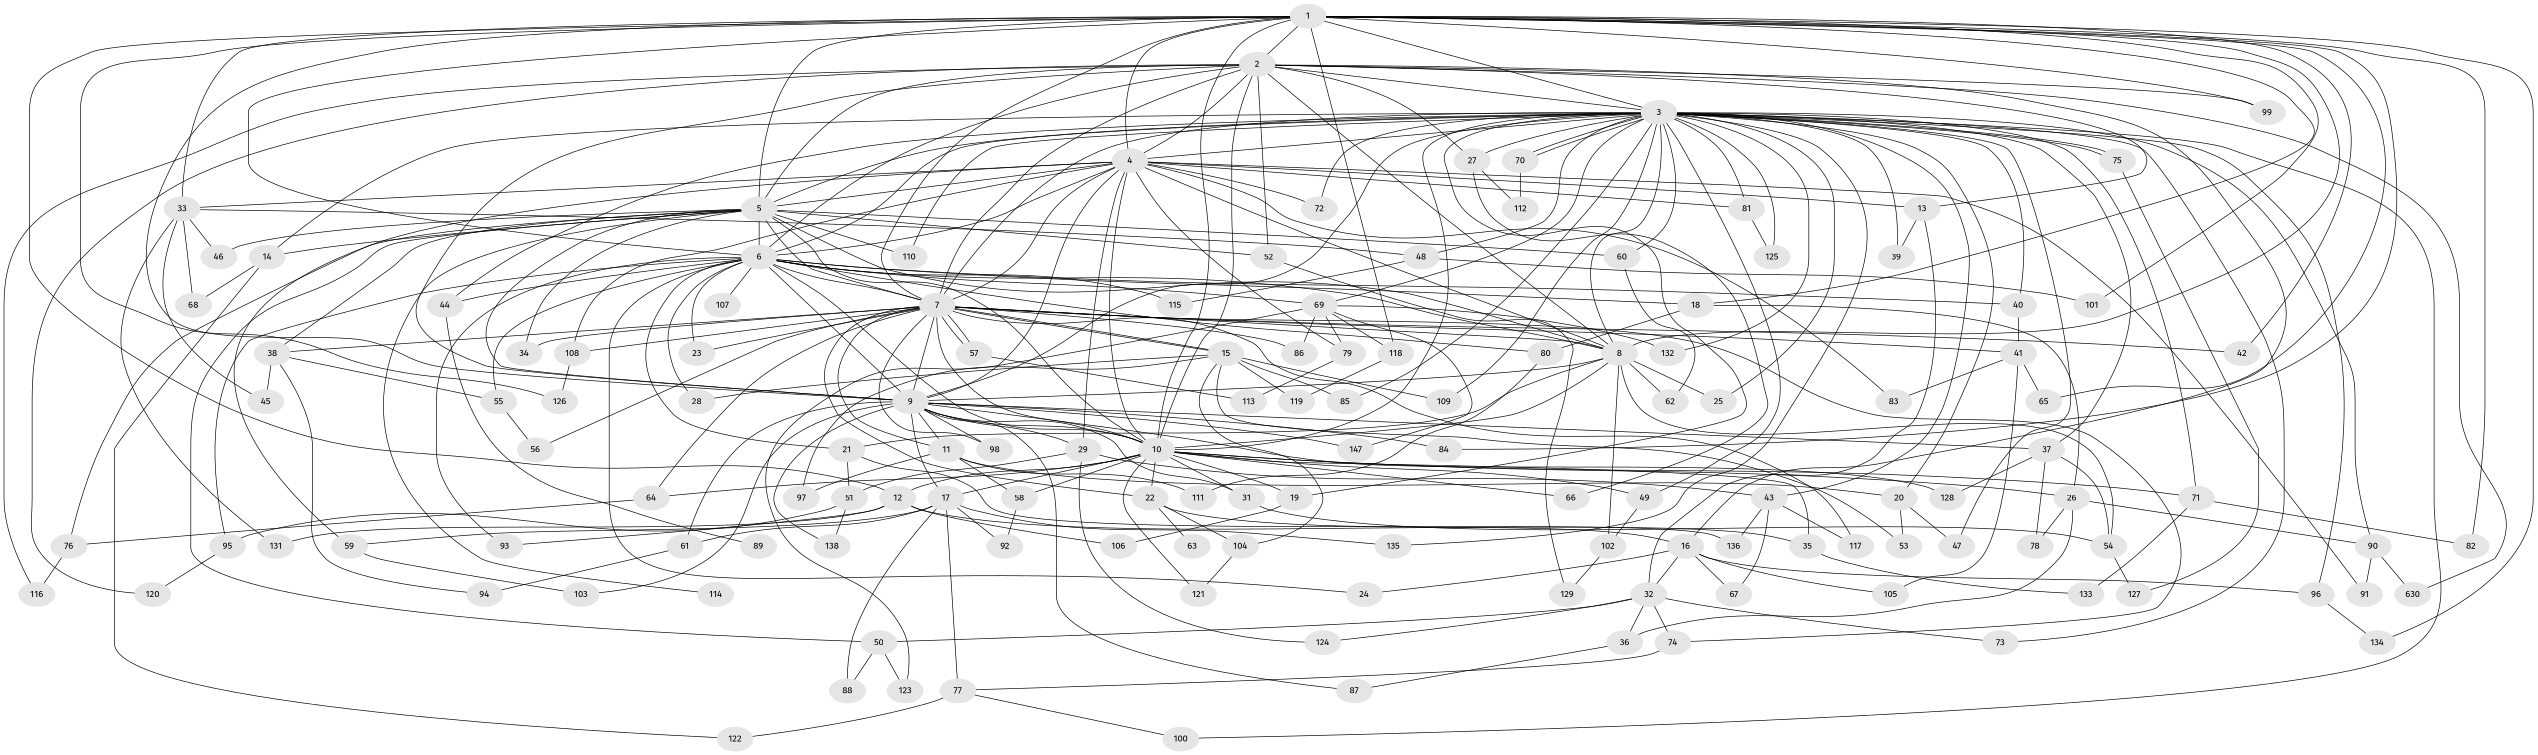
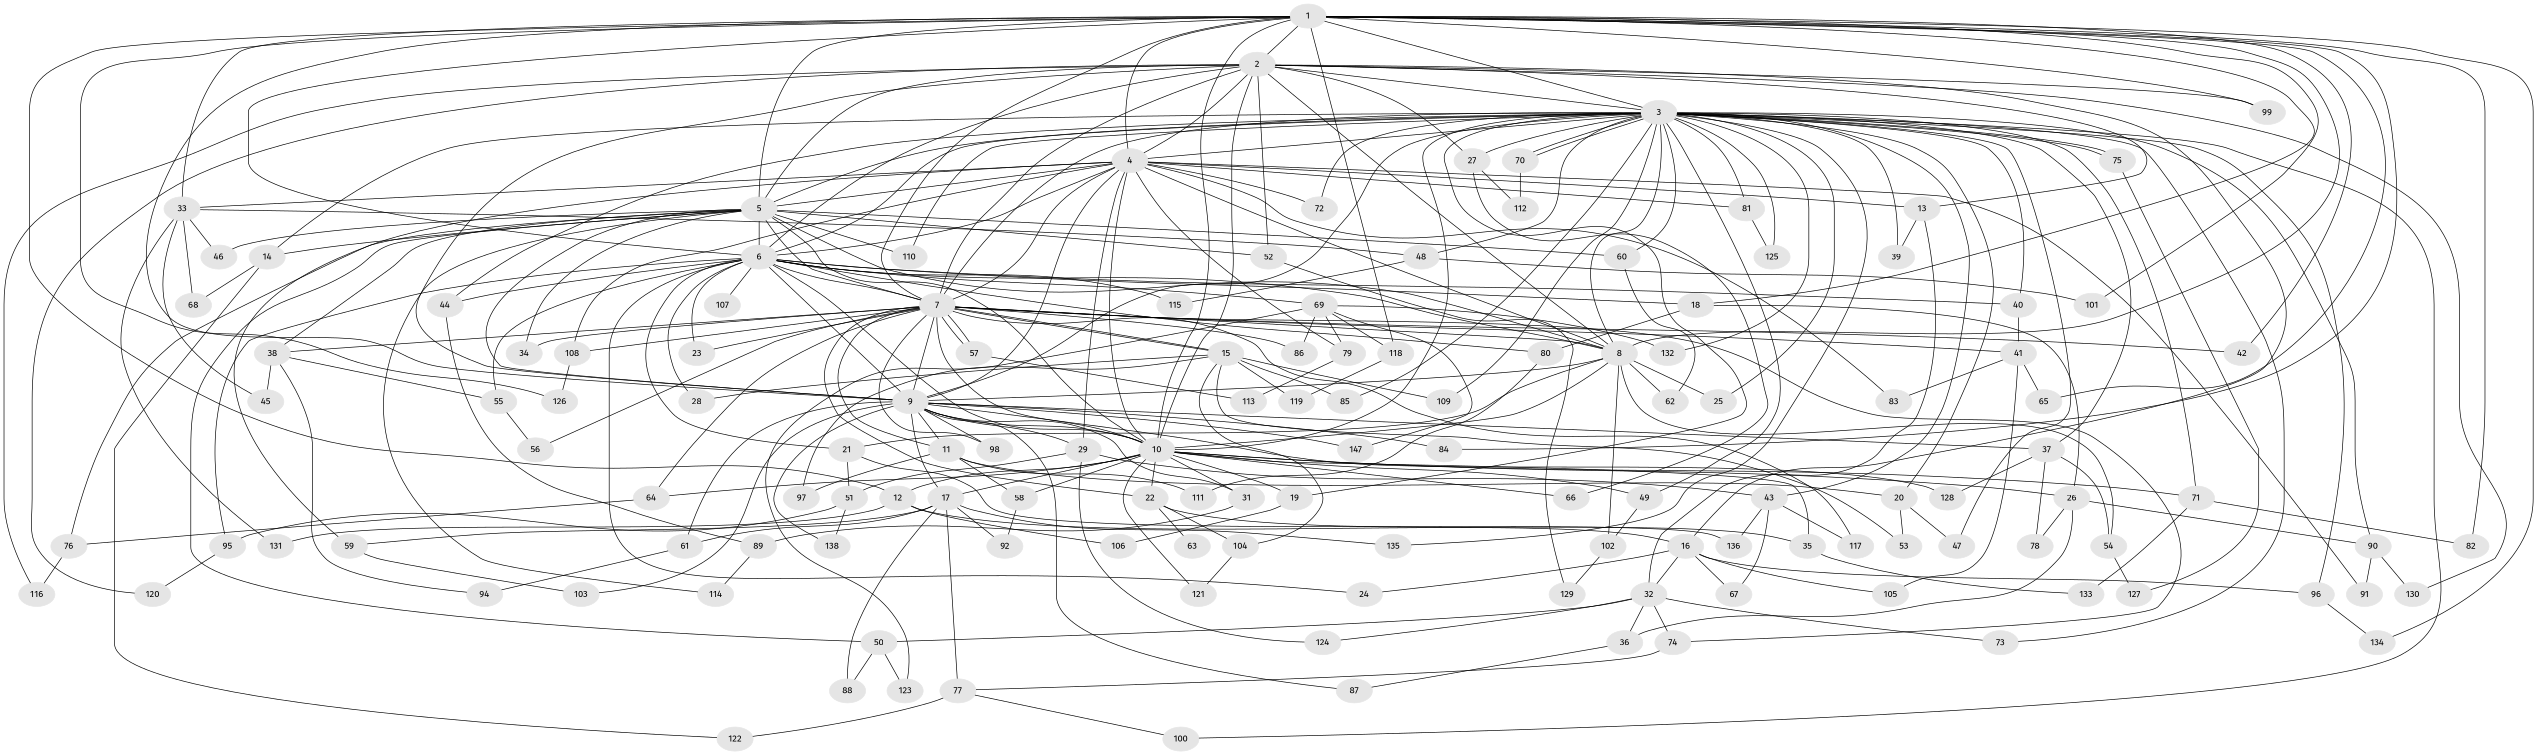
(1525, 242) -> none
(1738, 528) -> (970, 527)
(505, 546) -> none
none -> (737, 570)
(2413, 594) -> (2413, 594)
